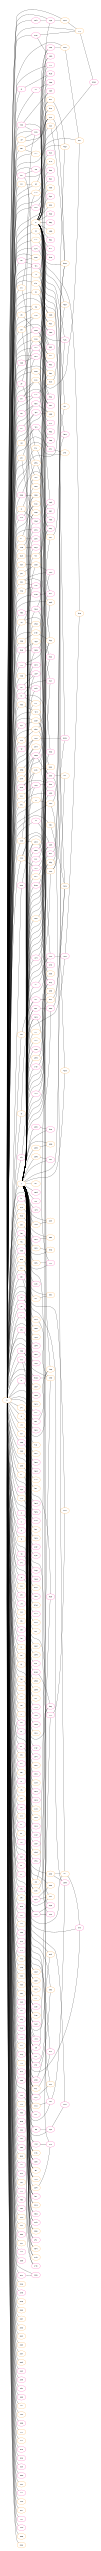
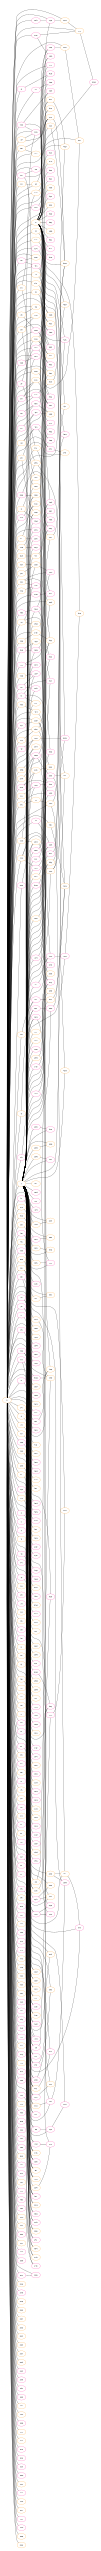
(41, 658) -> (58, 547)
(10, 1096) -> (29, 802)
